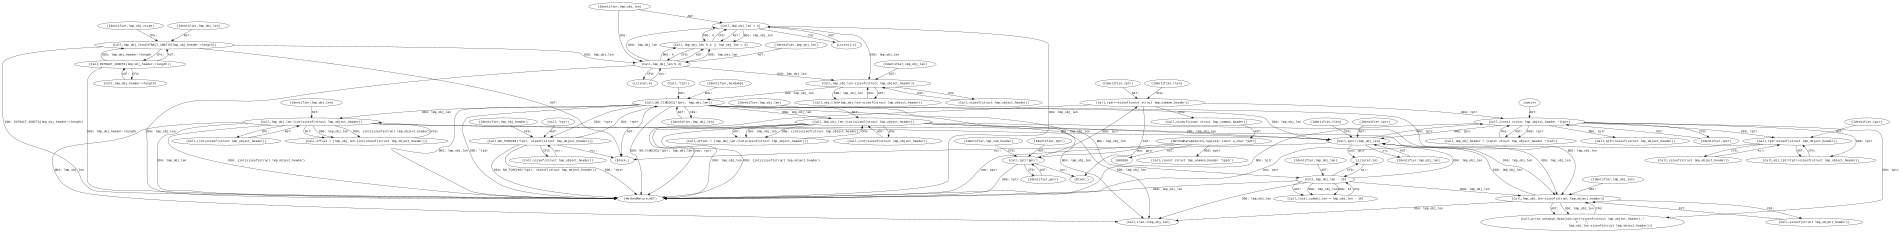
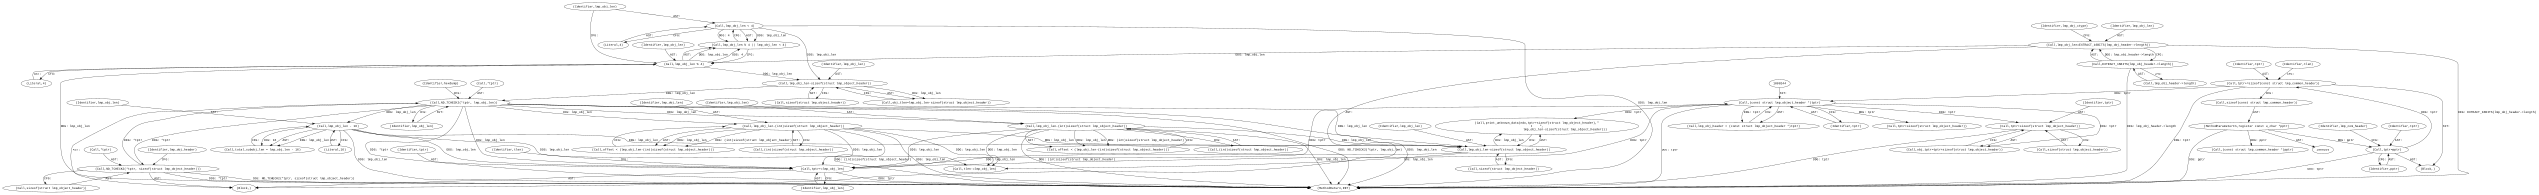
(654, 34) -> none
(959, 121) -> none
(1348, 151) -> (1072, 185)
